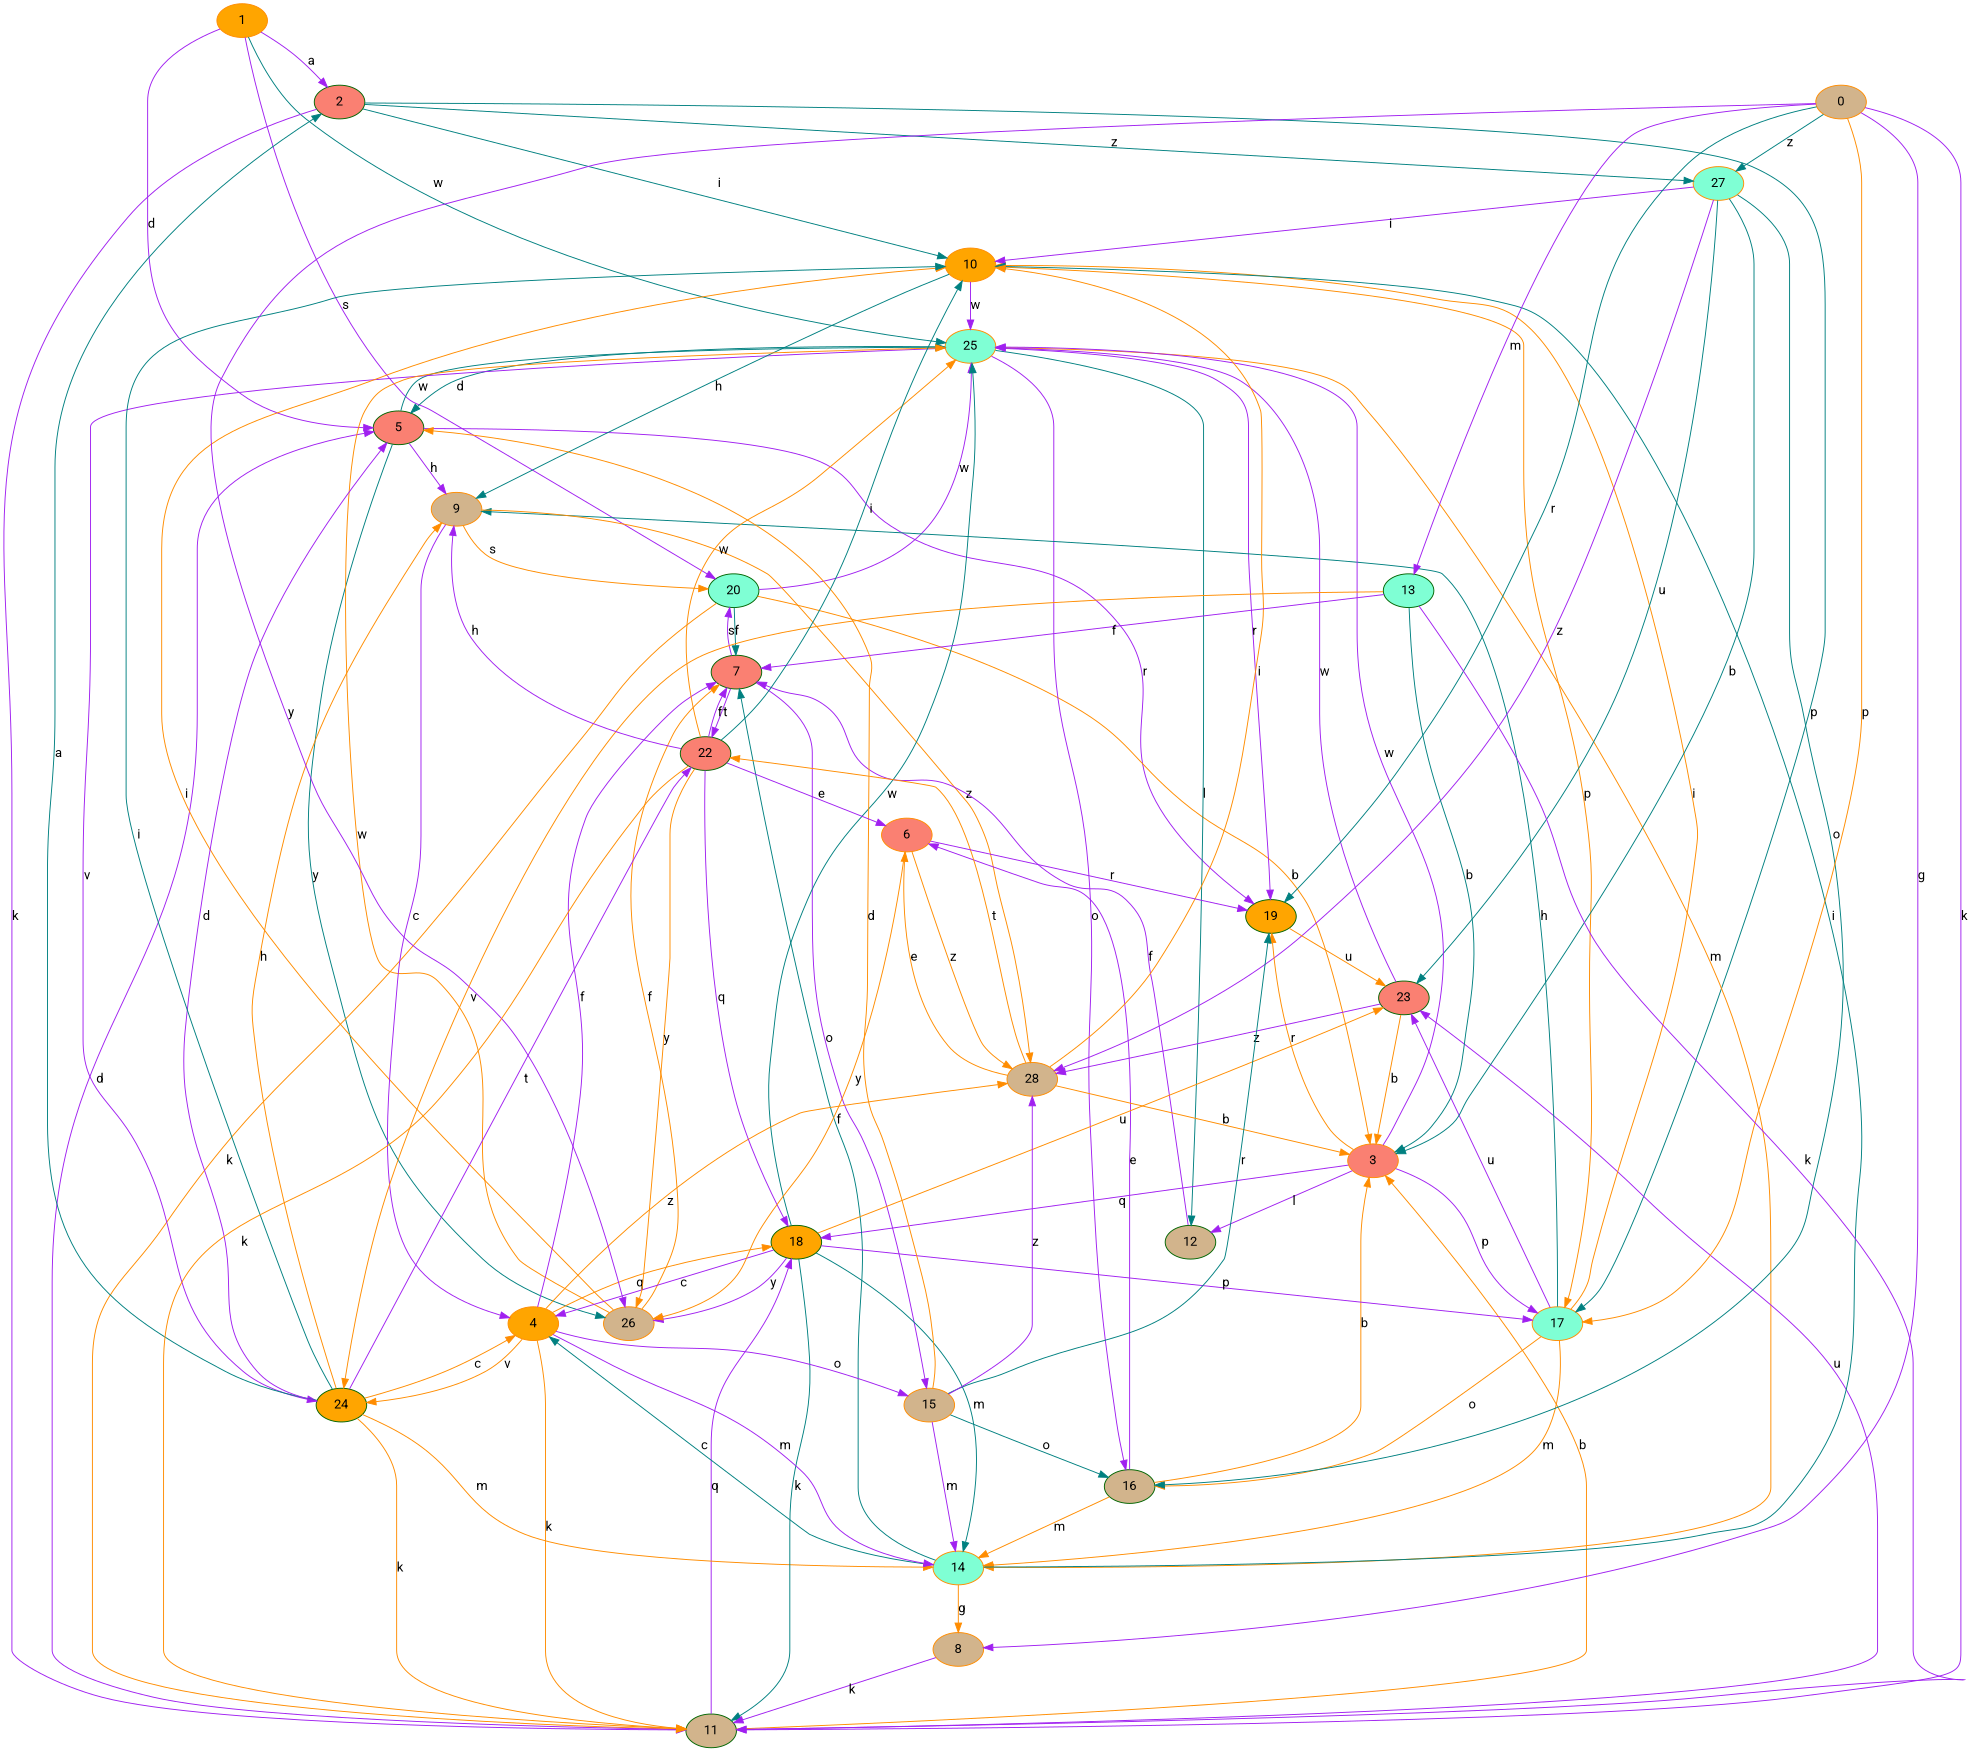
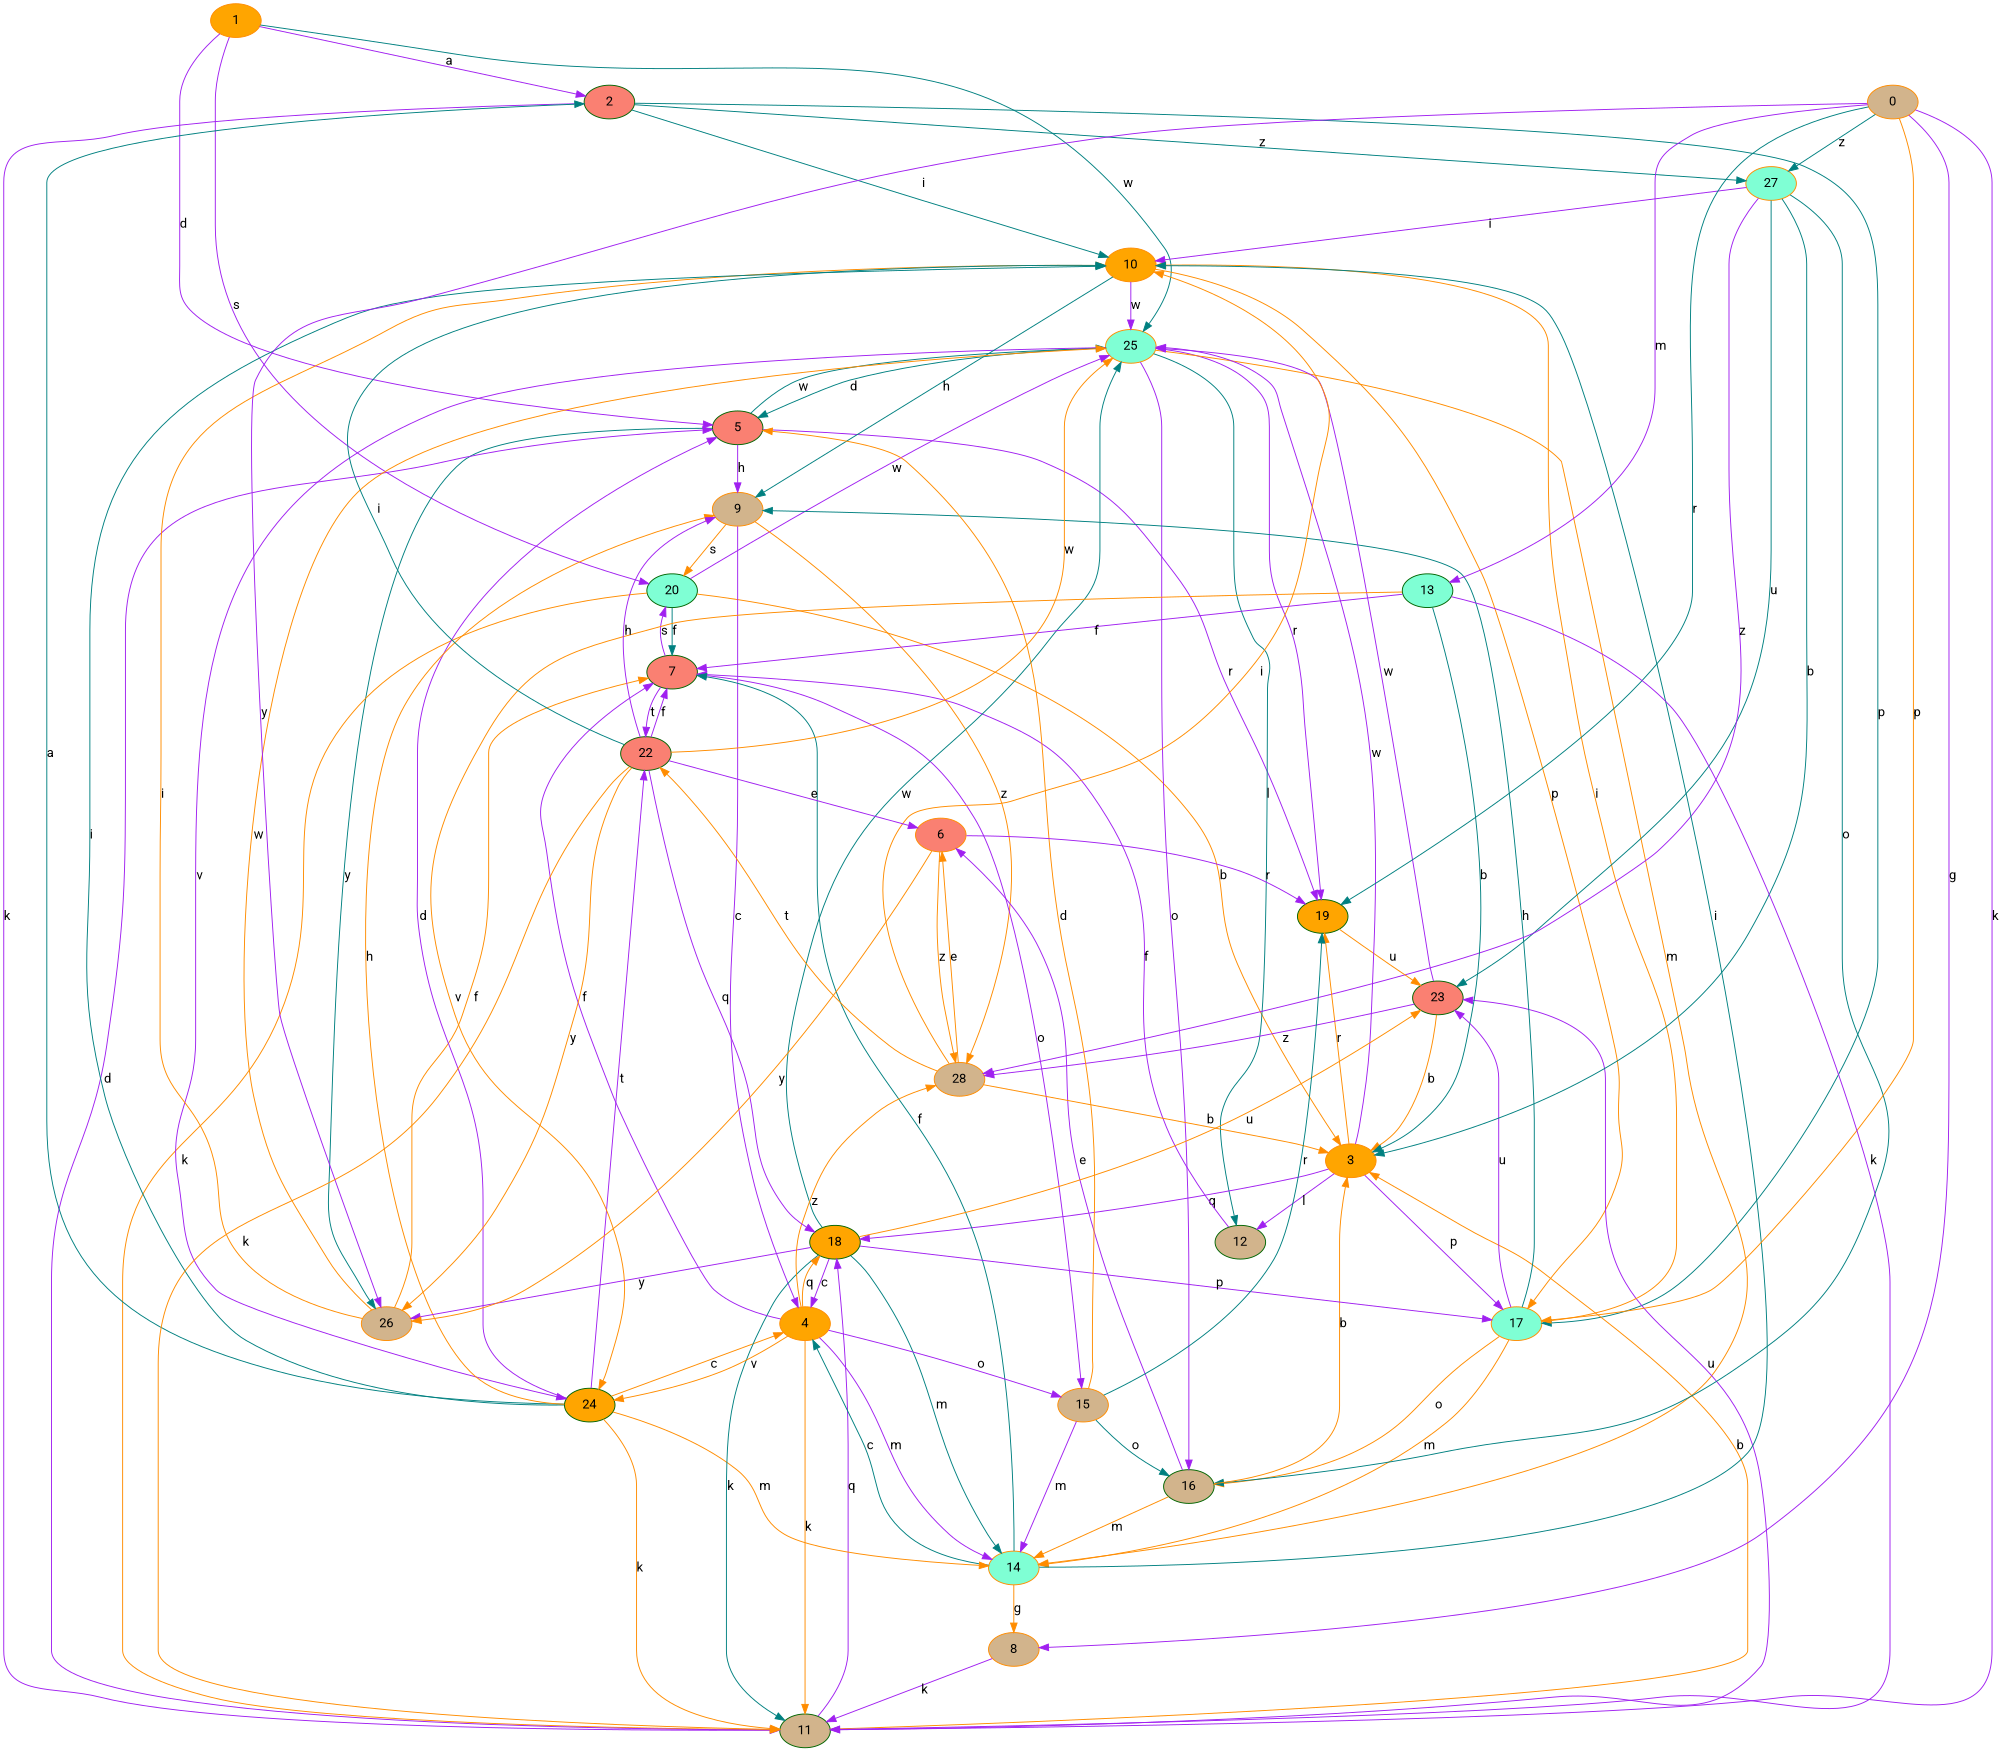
(1373, 1161) -> (1351, 1161)
(1032, 1279) -> none
